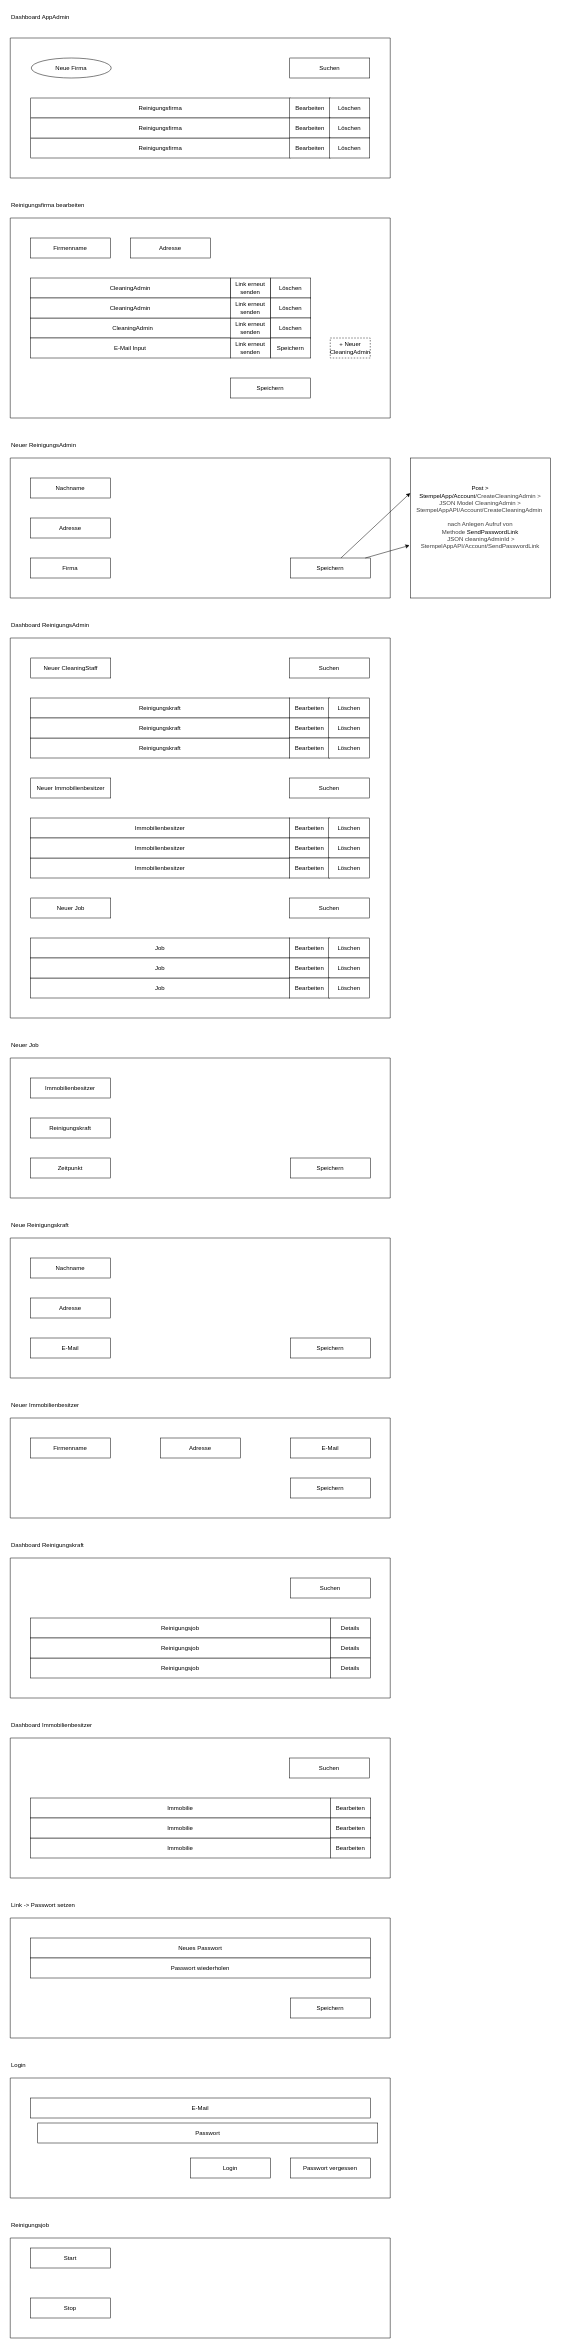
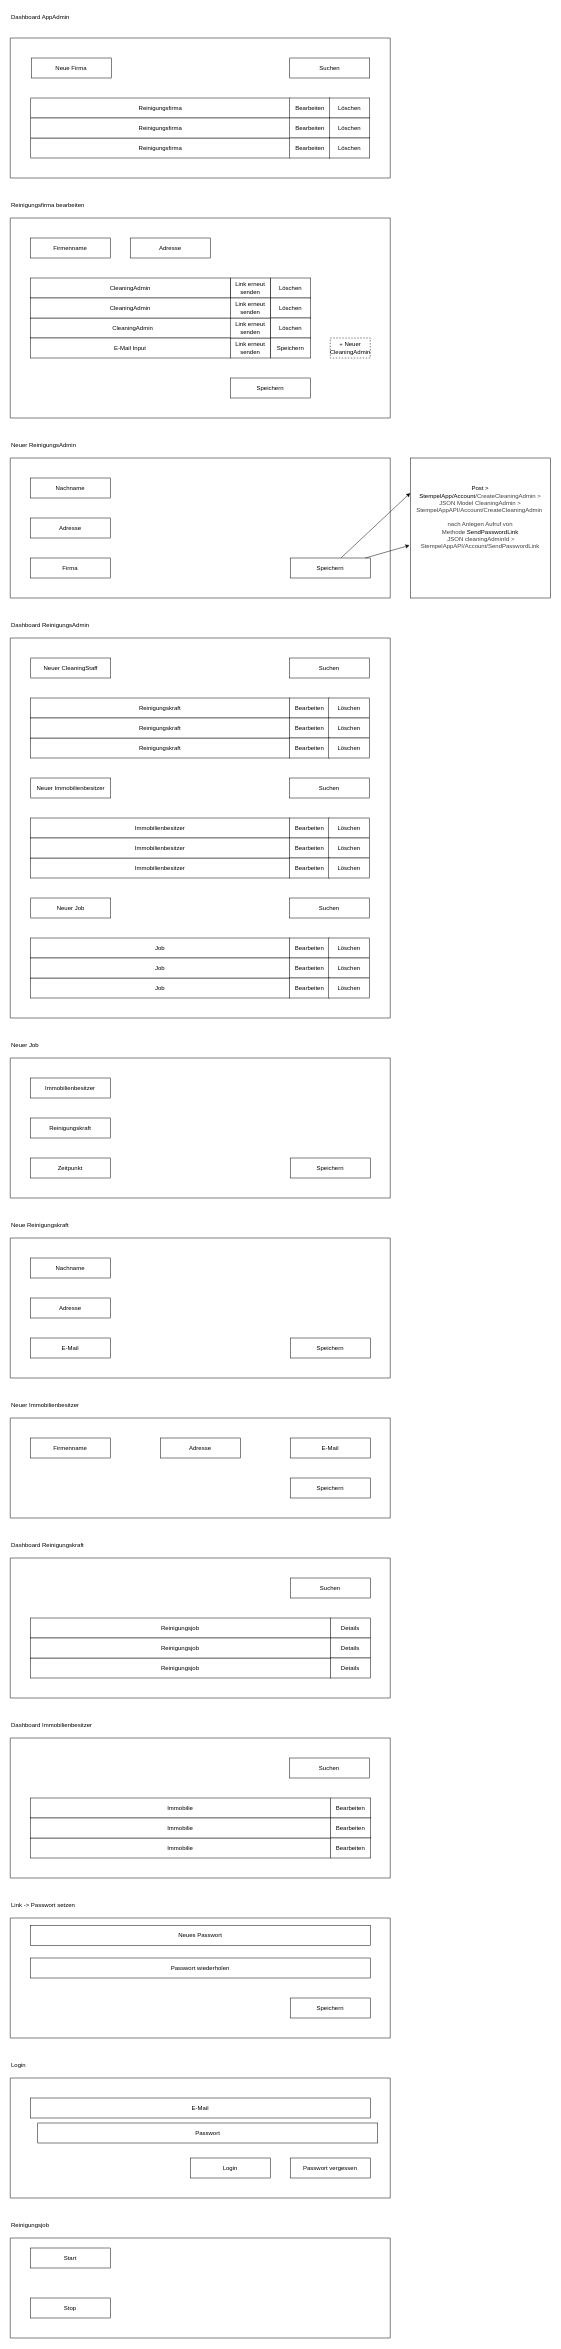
(71, 68) -> (71, 68)
(200, 1948) -> (200, 1935)
